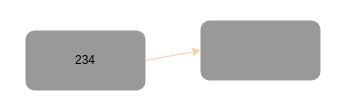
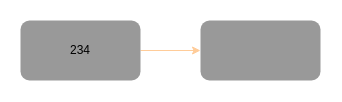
(86, 61) -> (81, 51)
